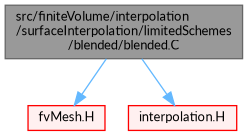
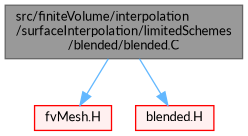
(183, 118) -> (175, 118)
